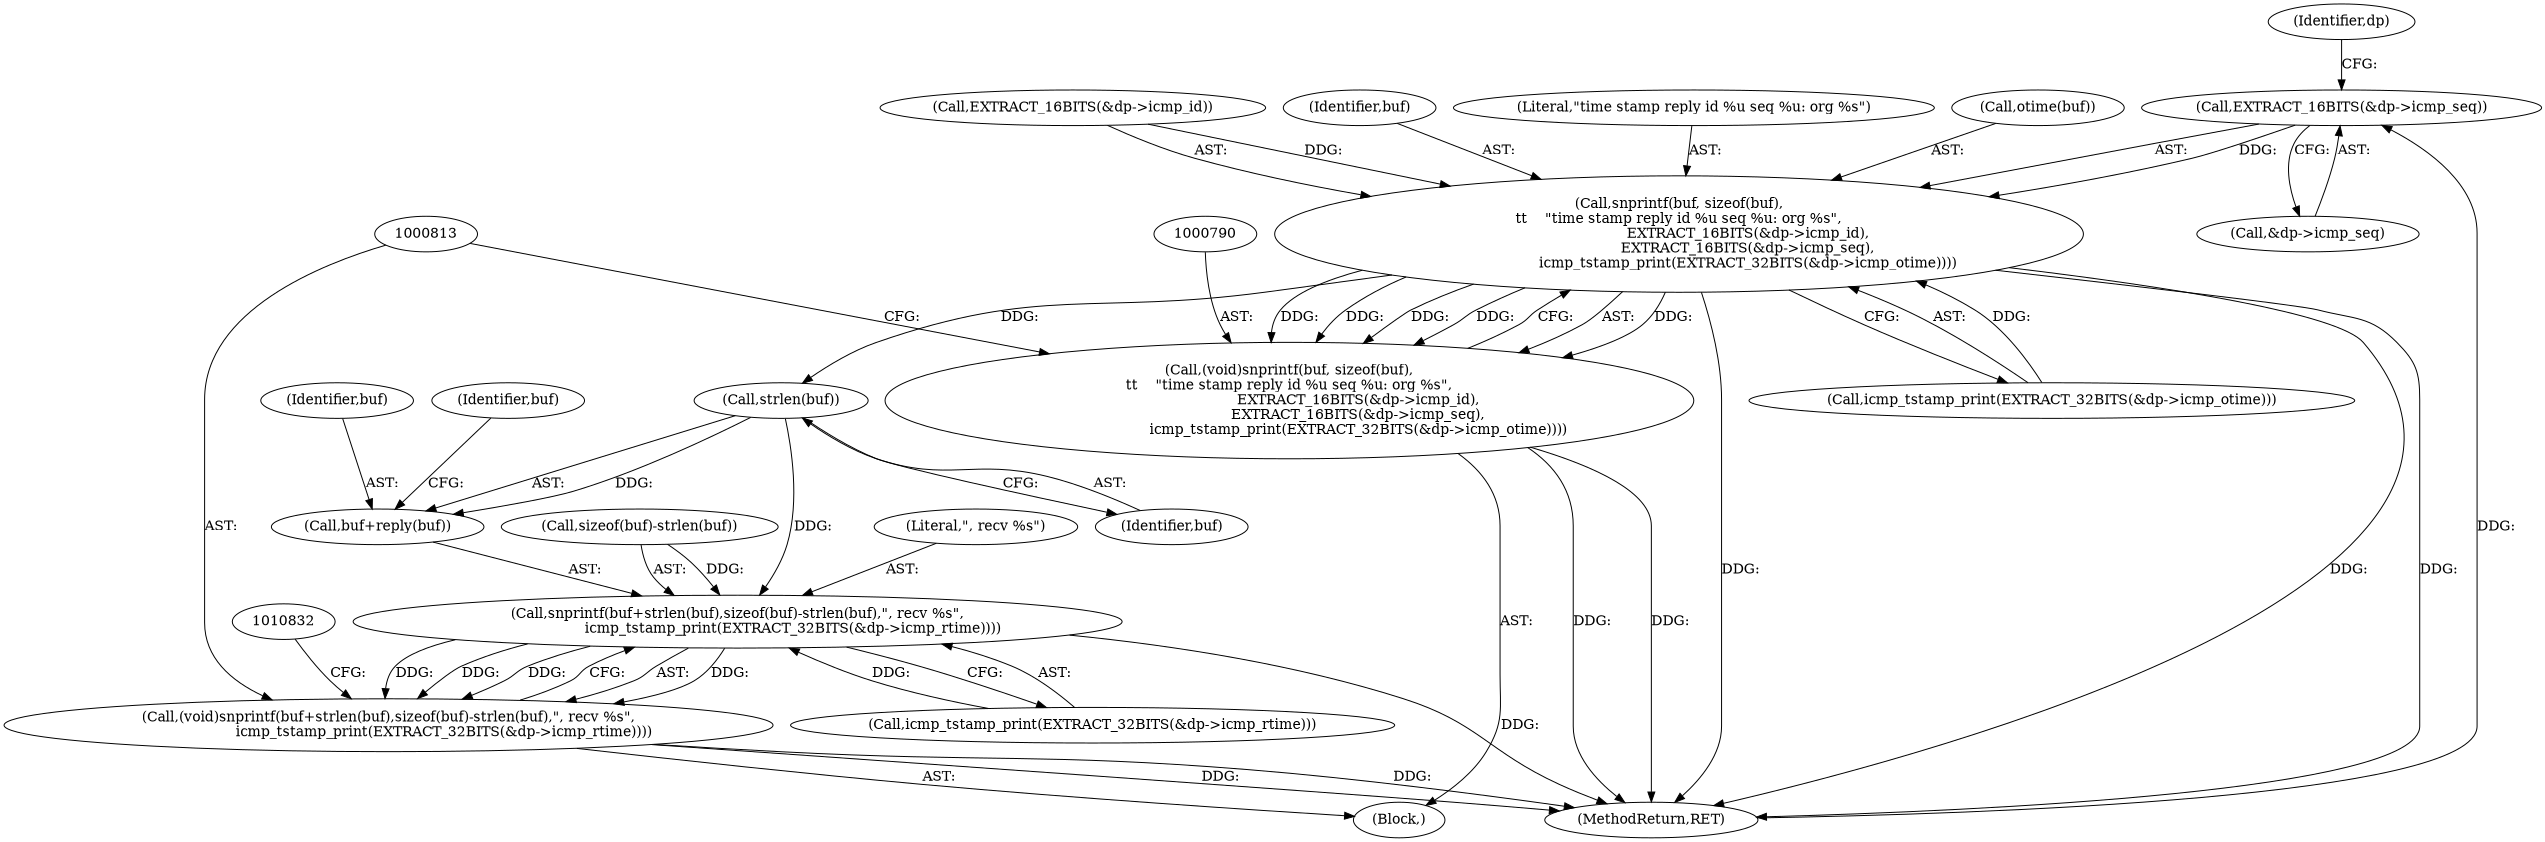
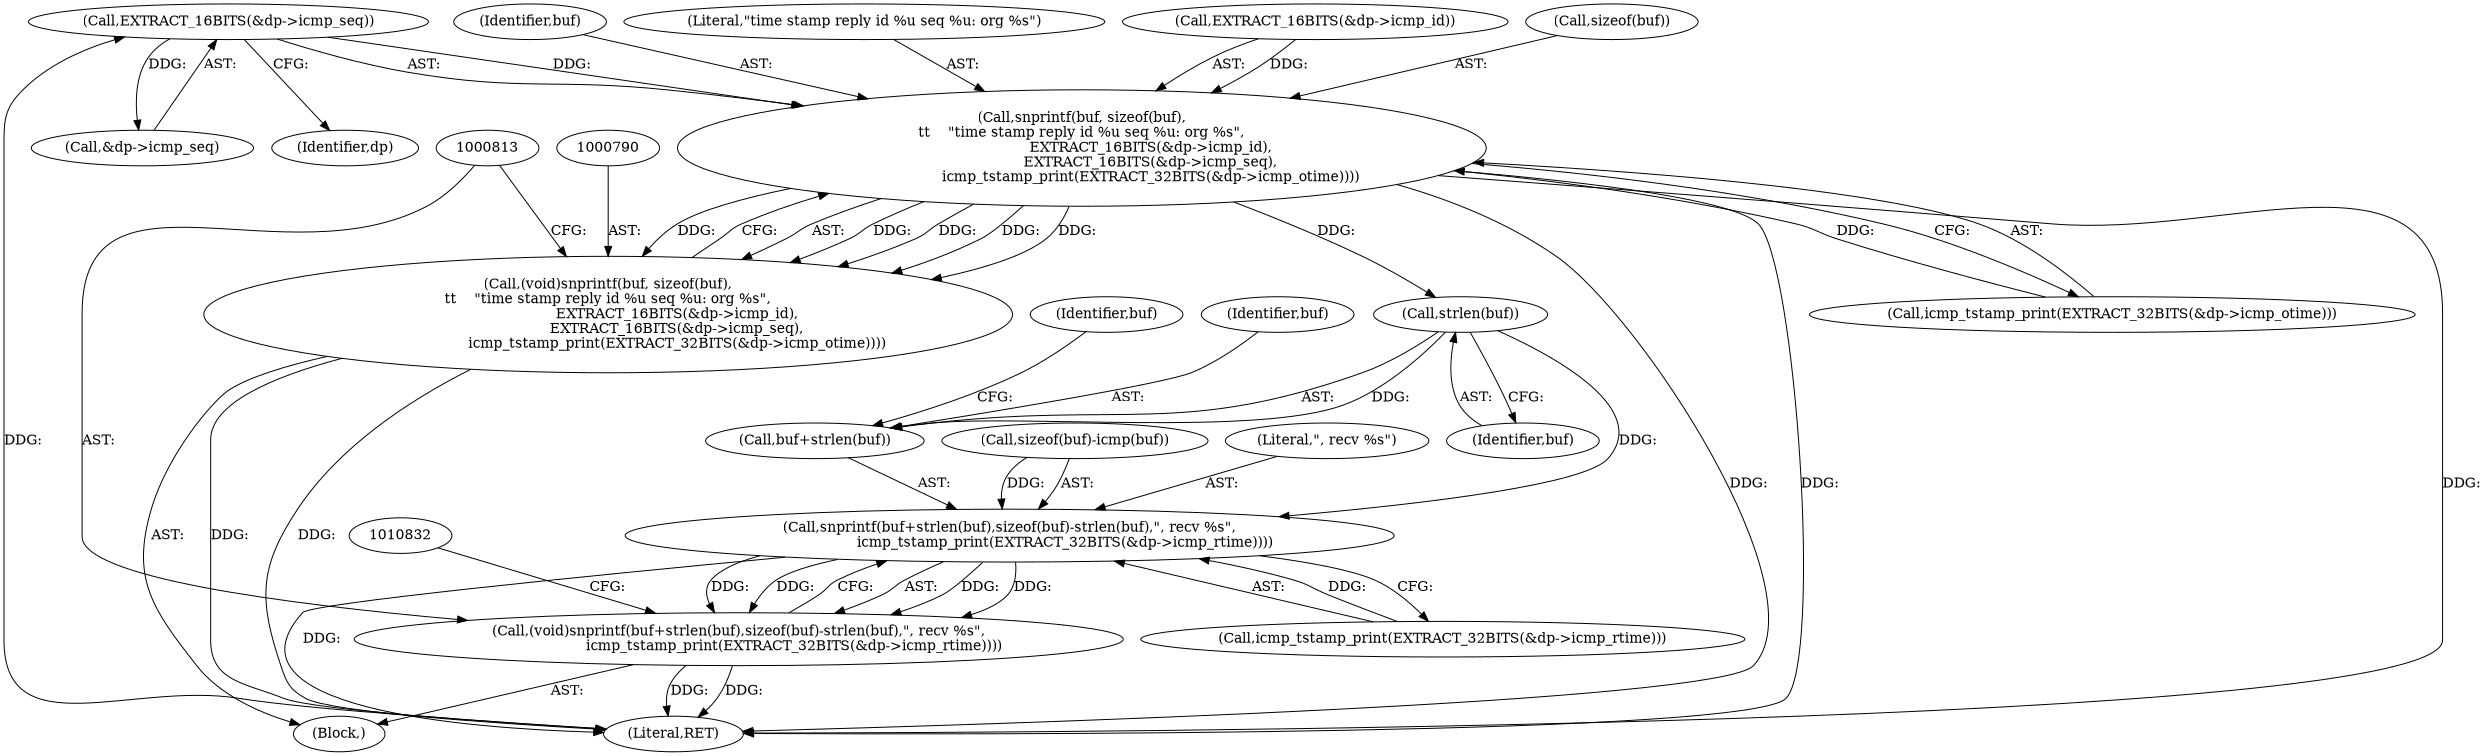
(2342, 60) -> (283, 81)
(2038, 108) -> (1612, 22)
(2314, 151) -> (170, 65)
(378, 527) -> (815, 441)
(640, 527) -> (1075, 441)
(1651, 820) -> (673, 734)
